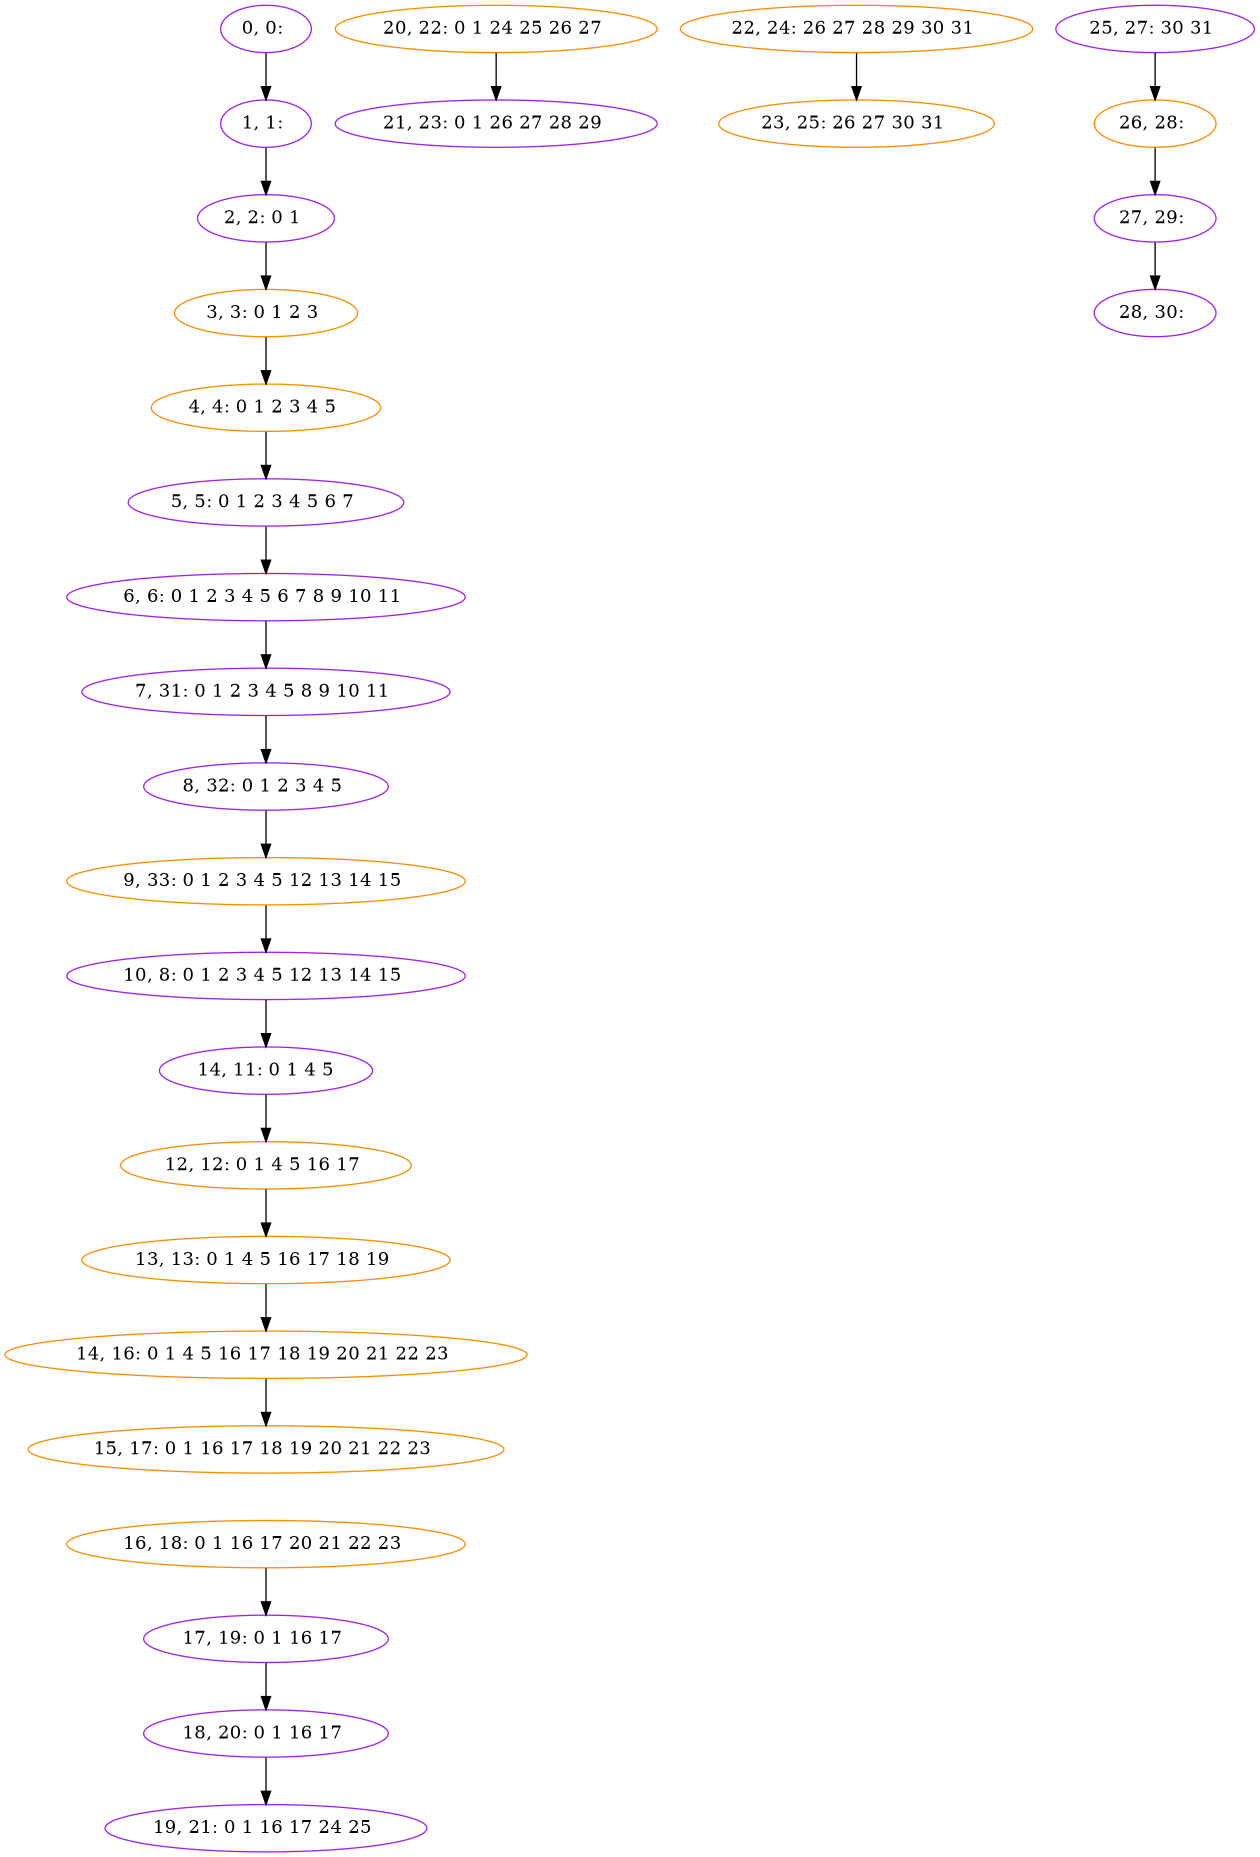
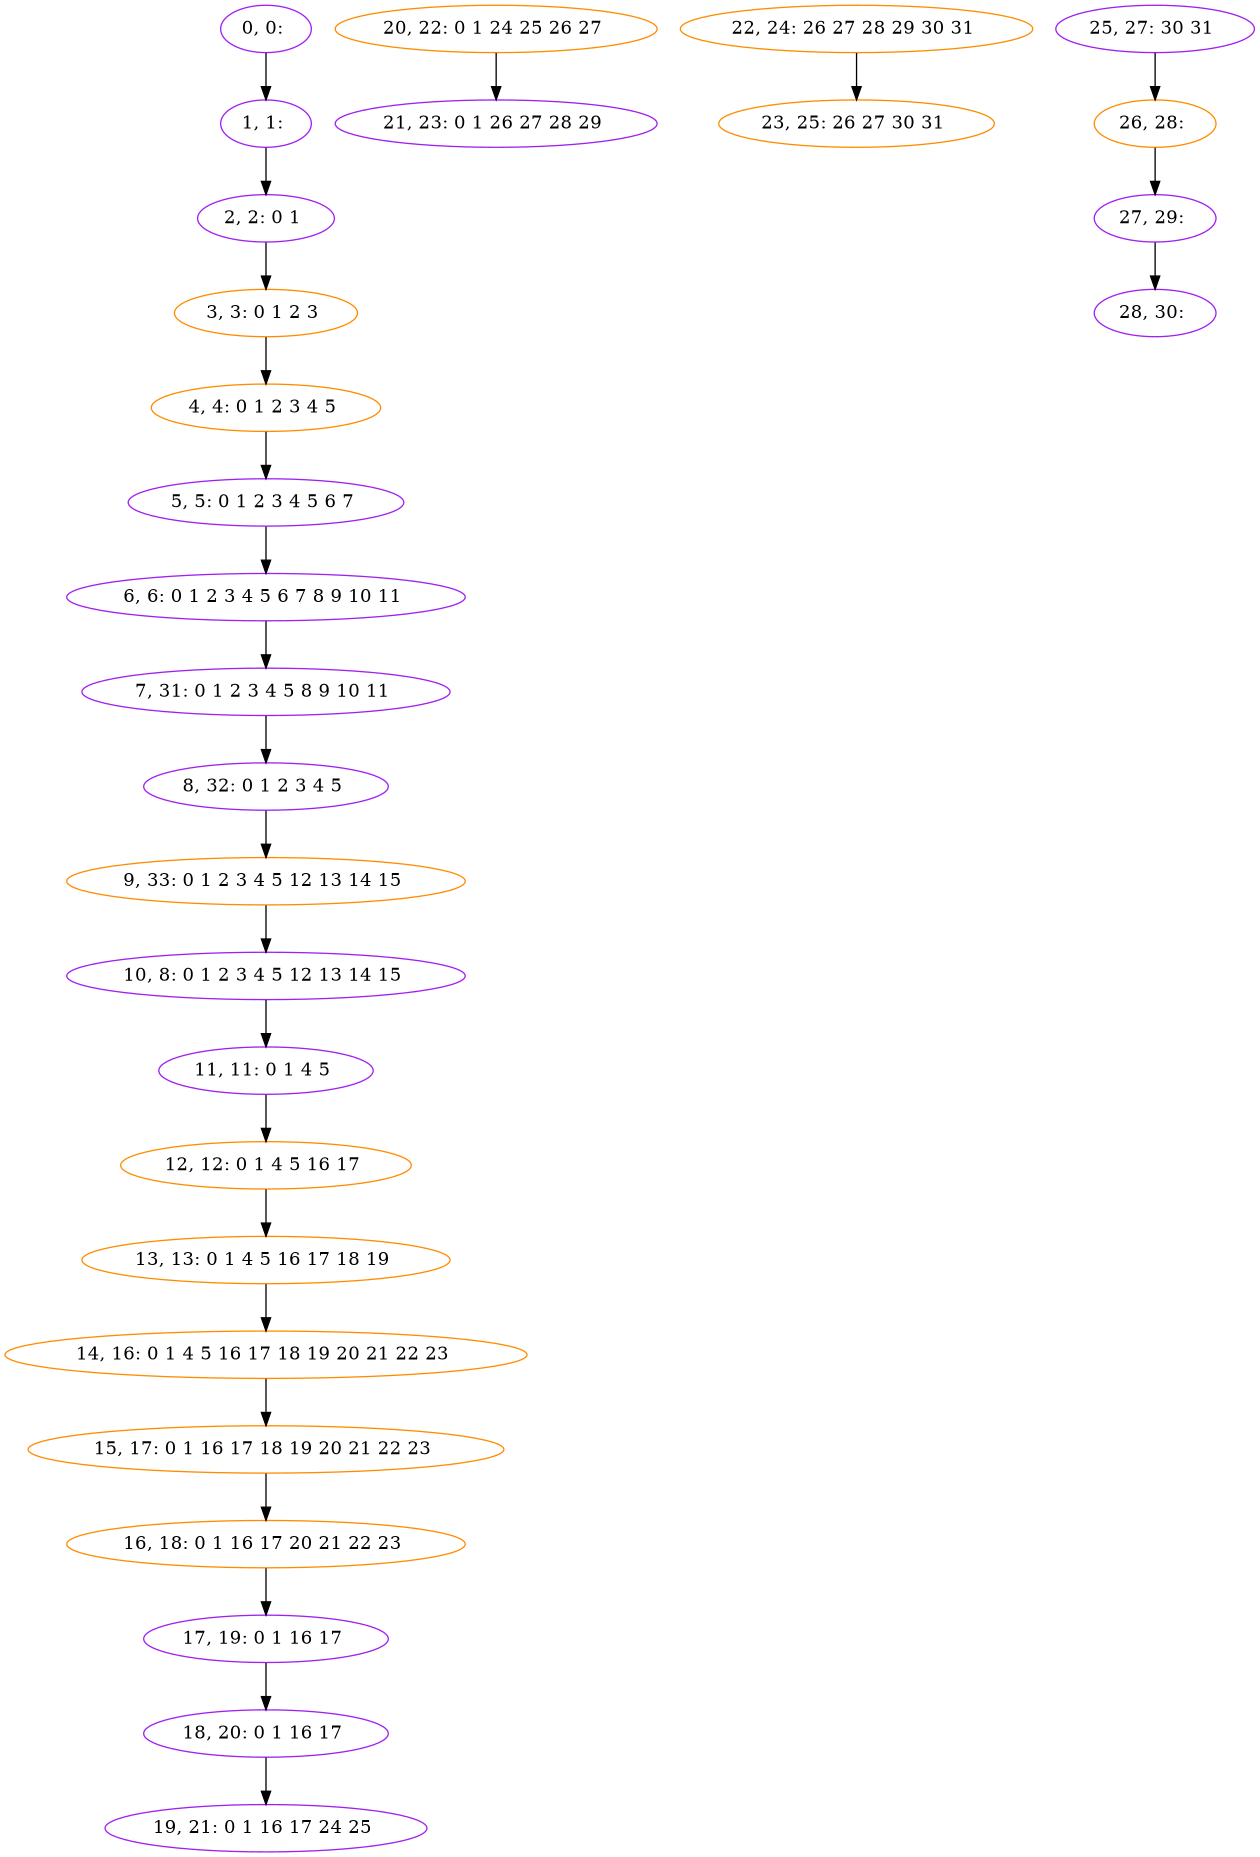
(266, 1071) -> (266, 1071)
none -> (266, 1490)
